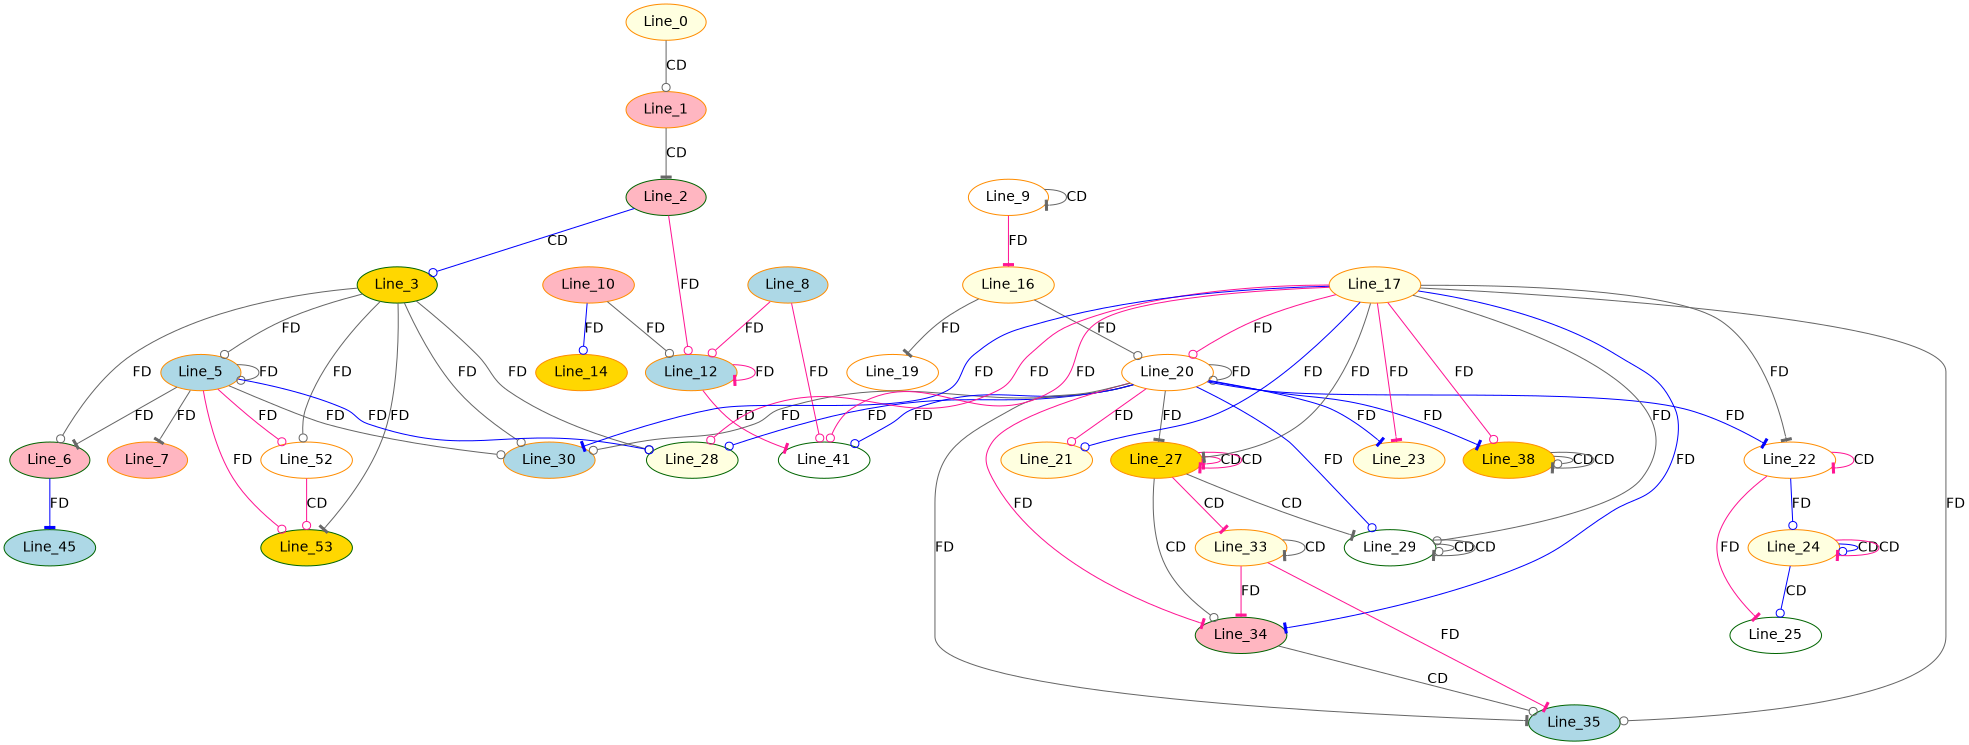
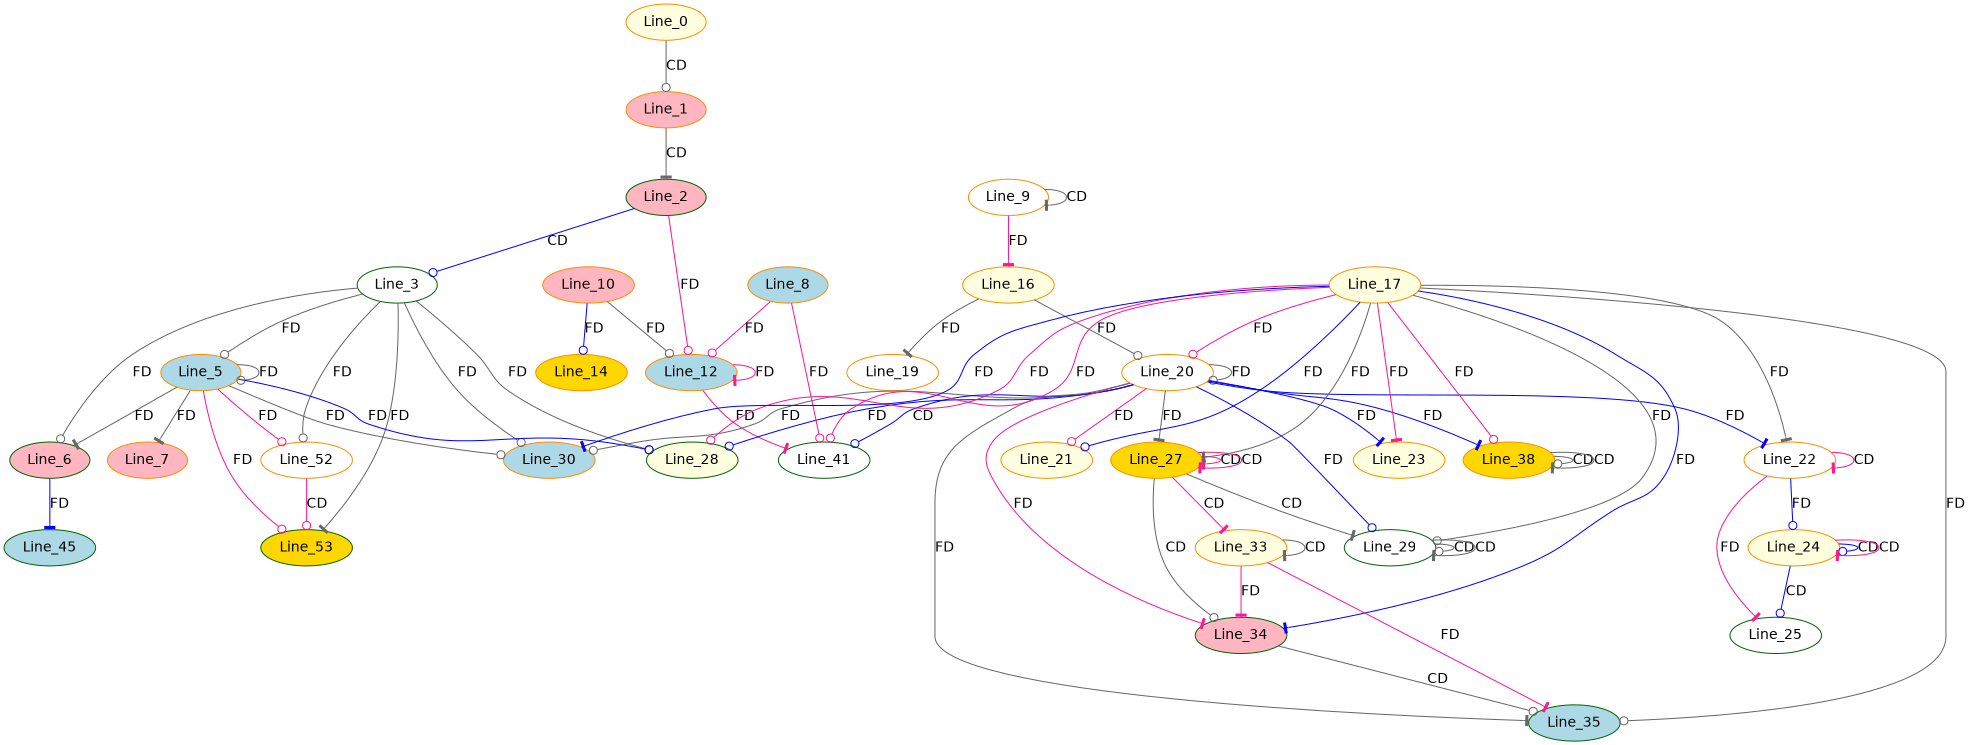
(397, 285) -> (397, 285)
(923, 416) -> (923, 416)
